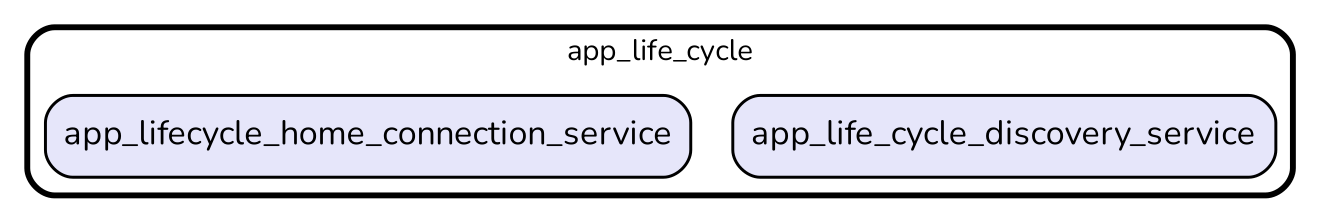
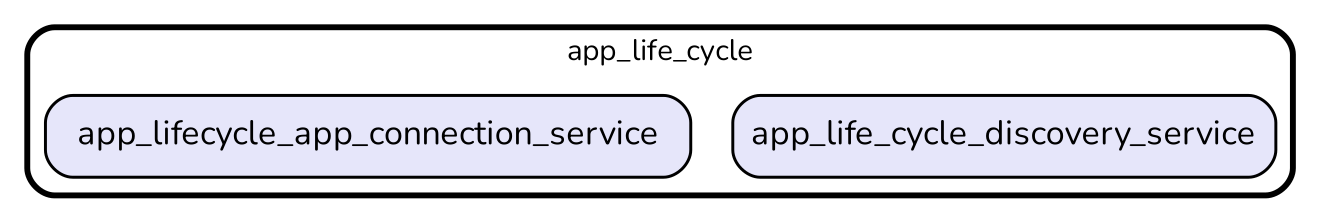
(368, 136) -> (368, 136)
